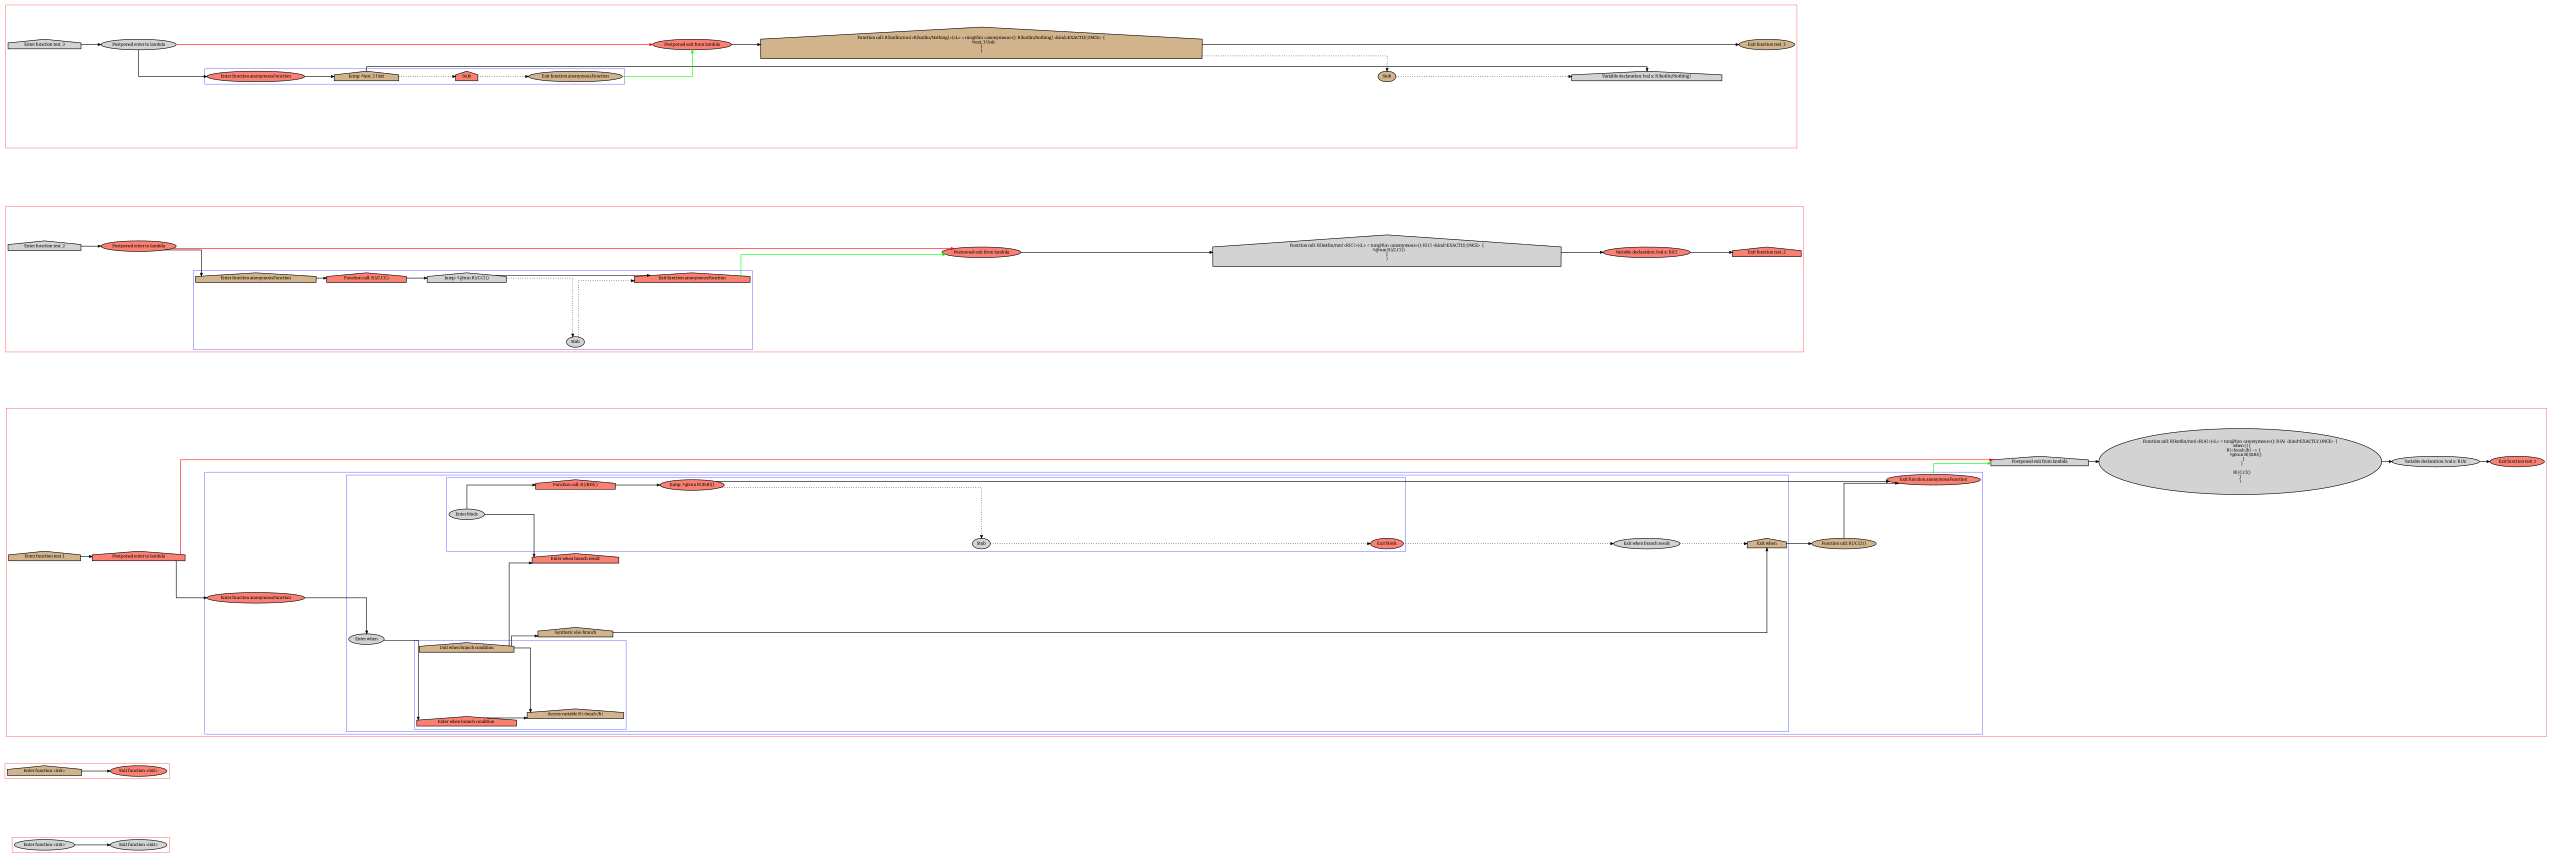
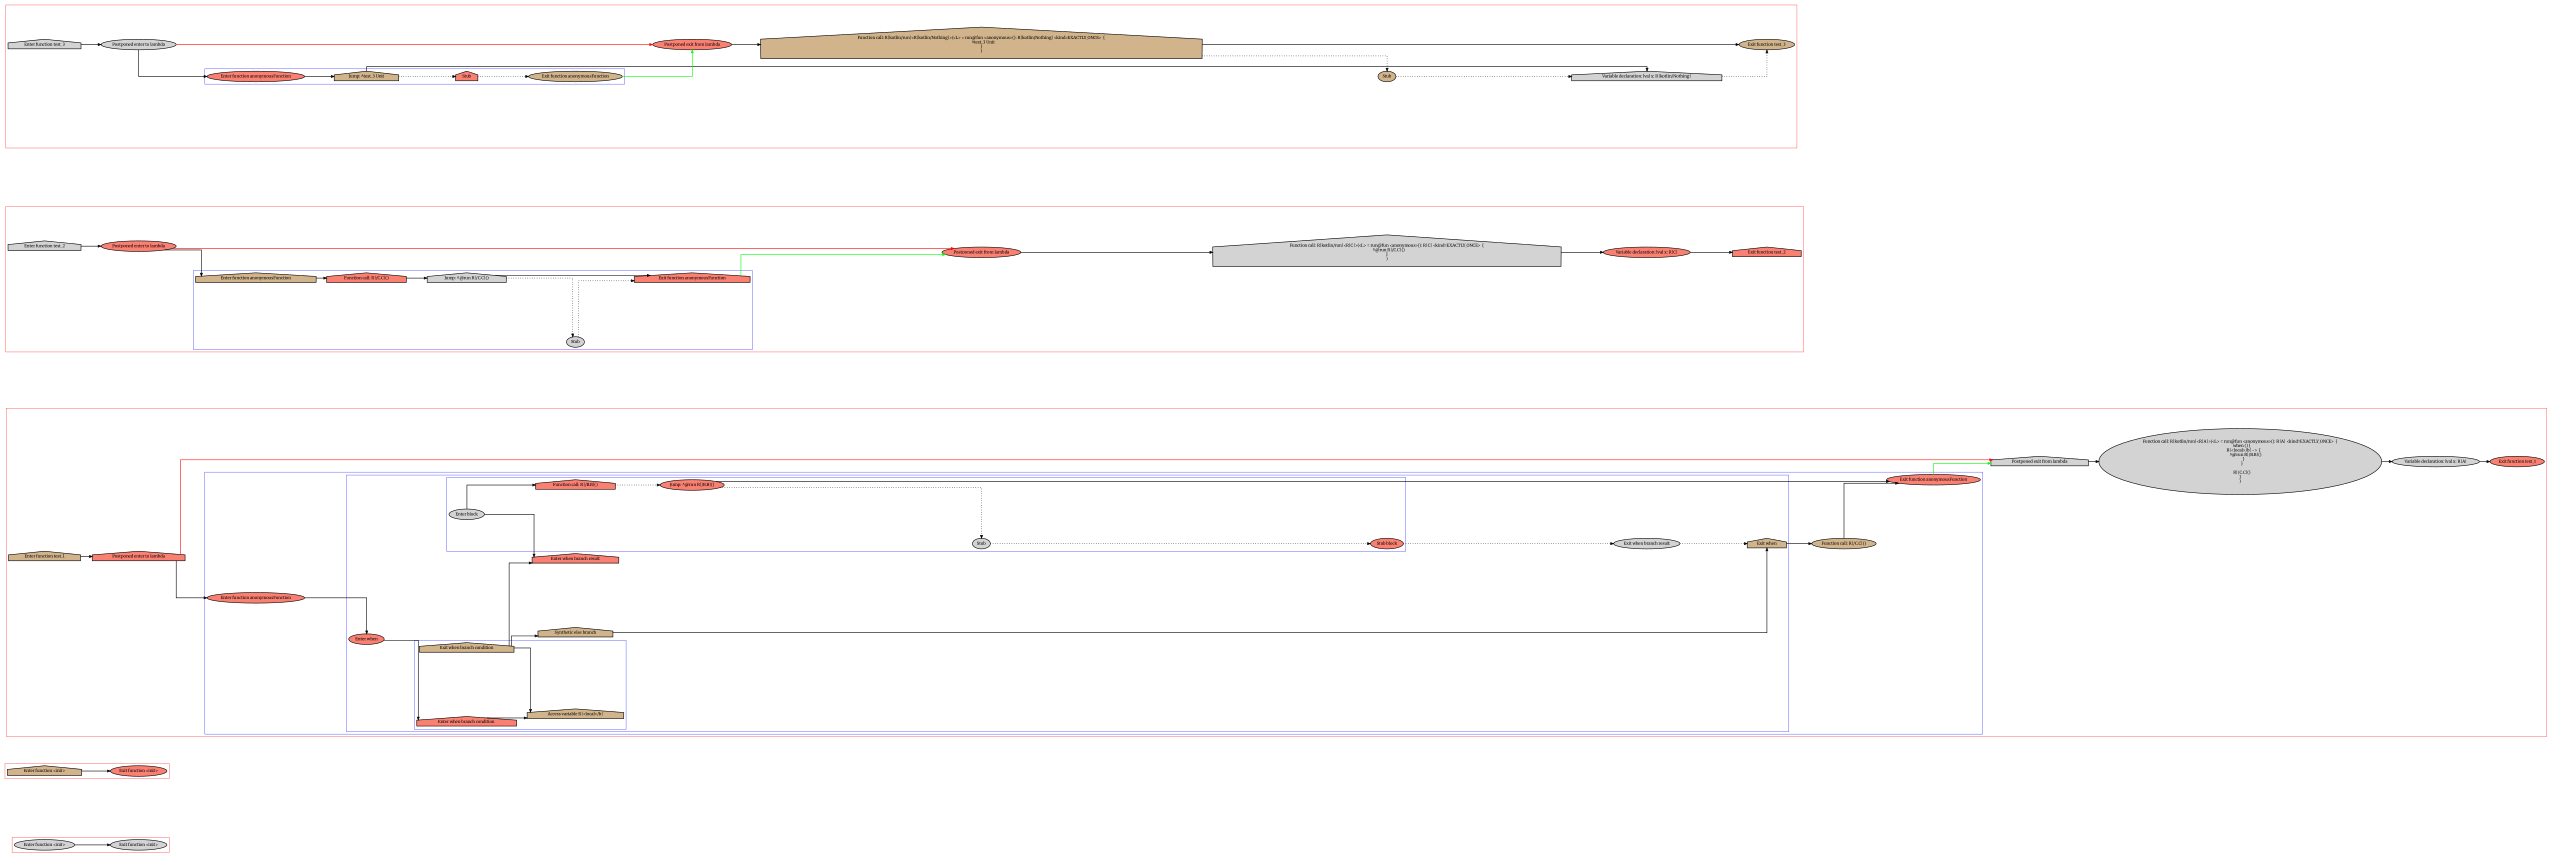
none -> (1756, 76)
(636, 485) -> (636, 485)
(1387, 544) -> (1387, 544)
(366, 639) -> (366, 639)
(467, 648) -> (467, 648)
